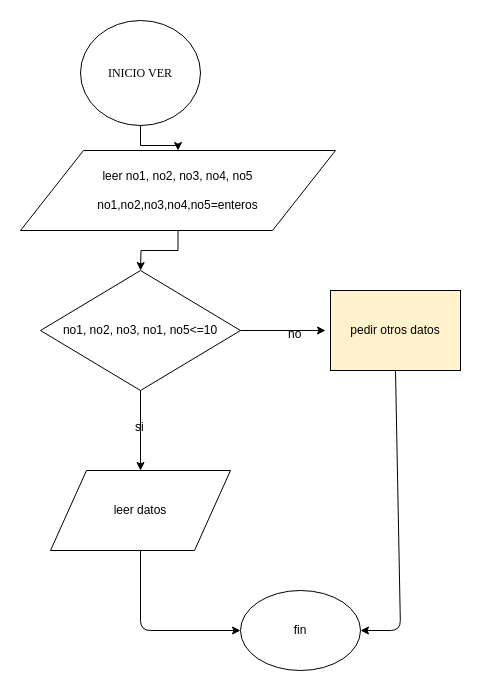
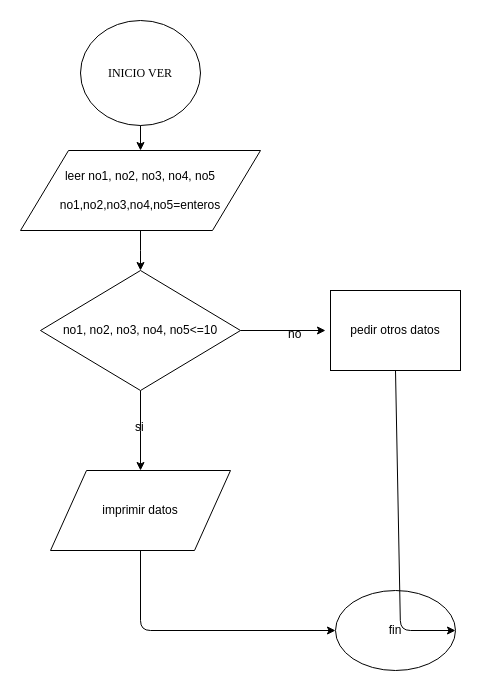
(178, 191) -> (141, 191)
(141, 331) -> (141, 331)
(396, 331) -> (396, 331)
(141, 511) -> (141, 511)
(301, 631) -> (396, 631)
